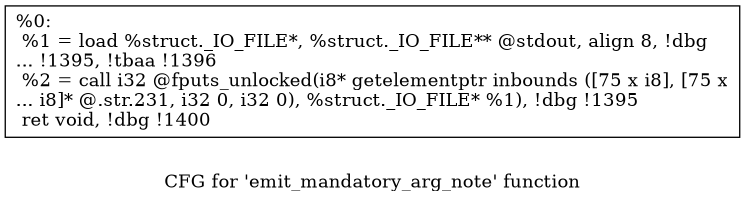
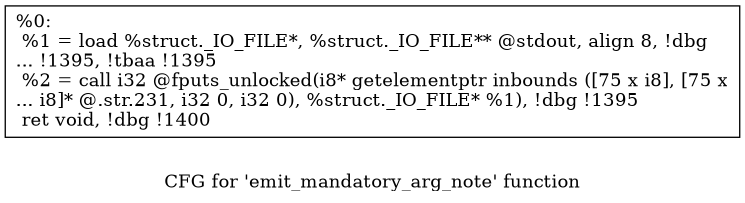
(117, 61) -> (117, 61)
